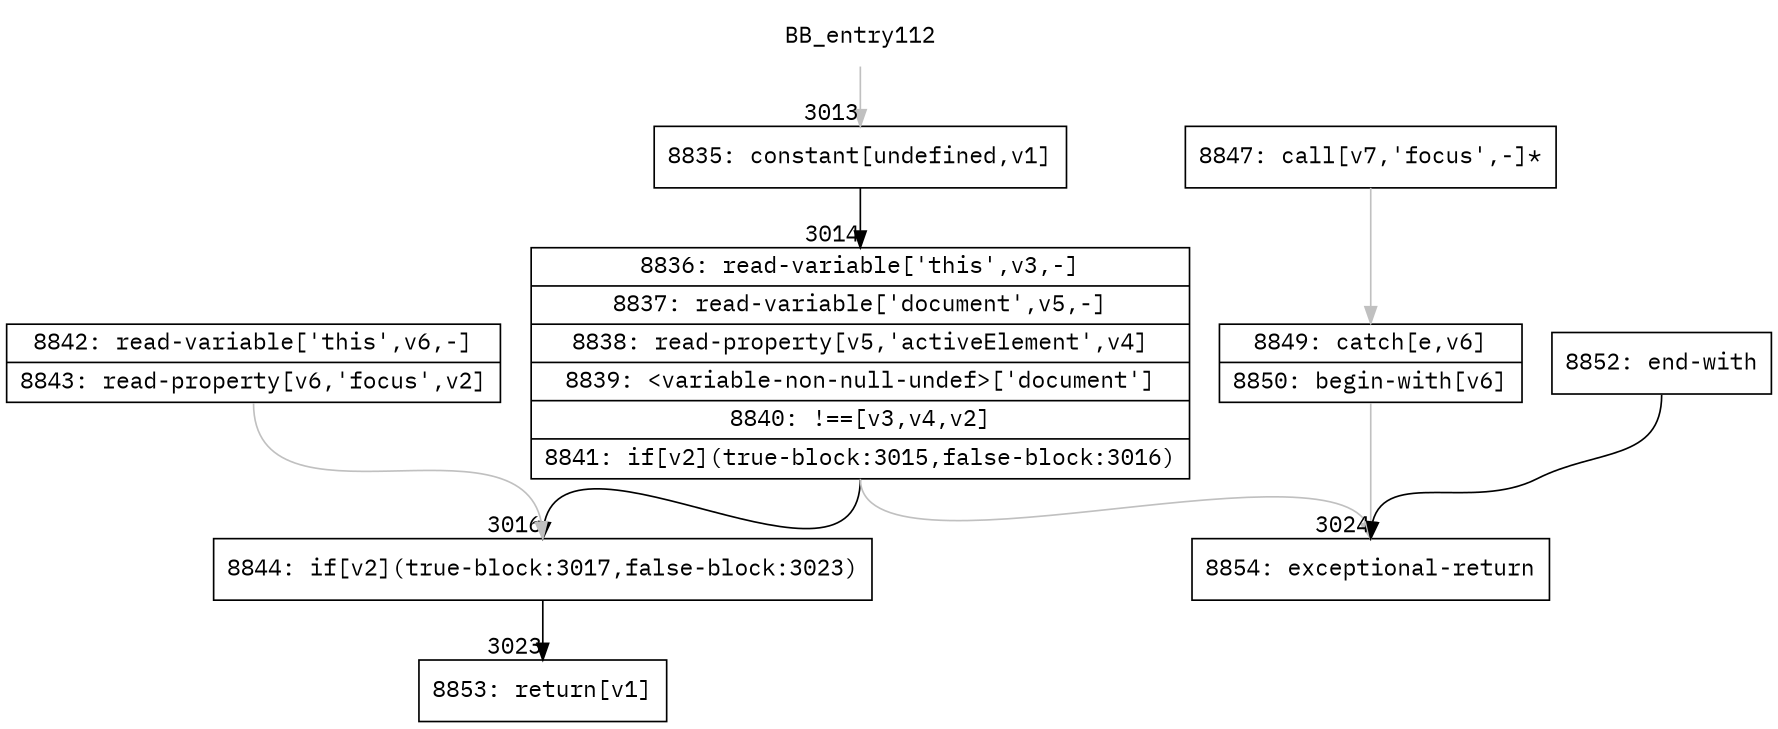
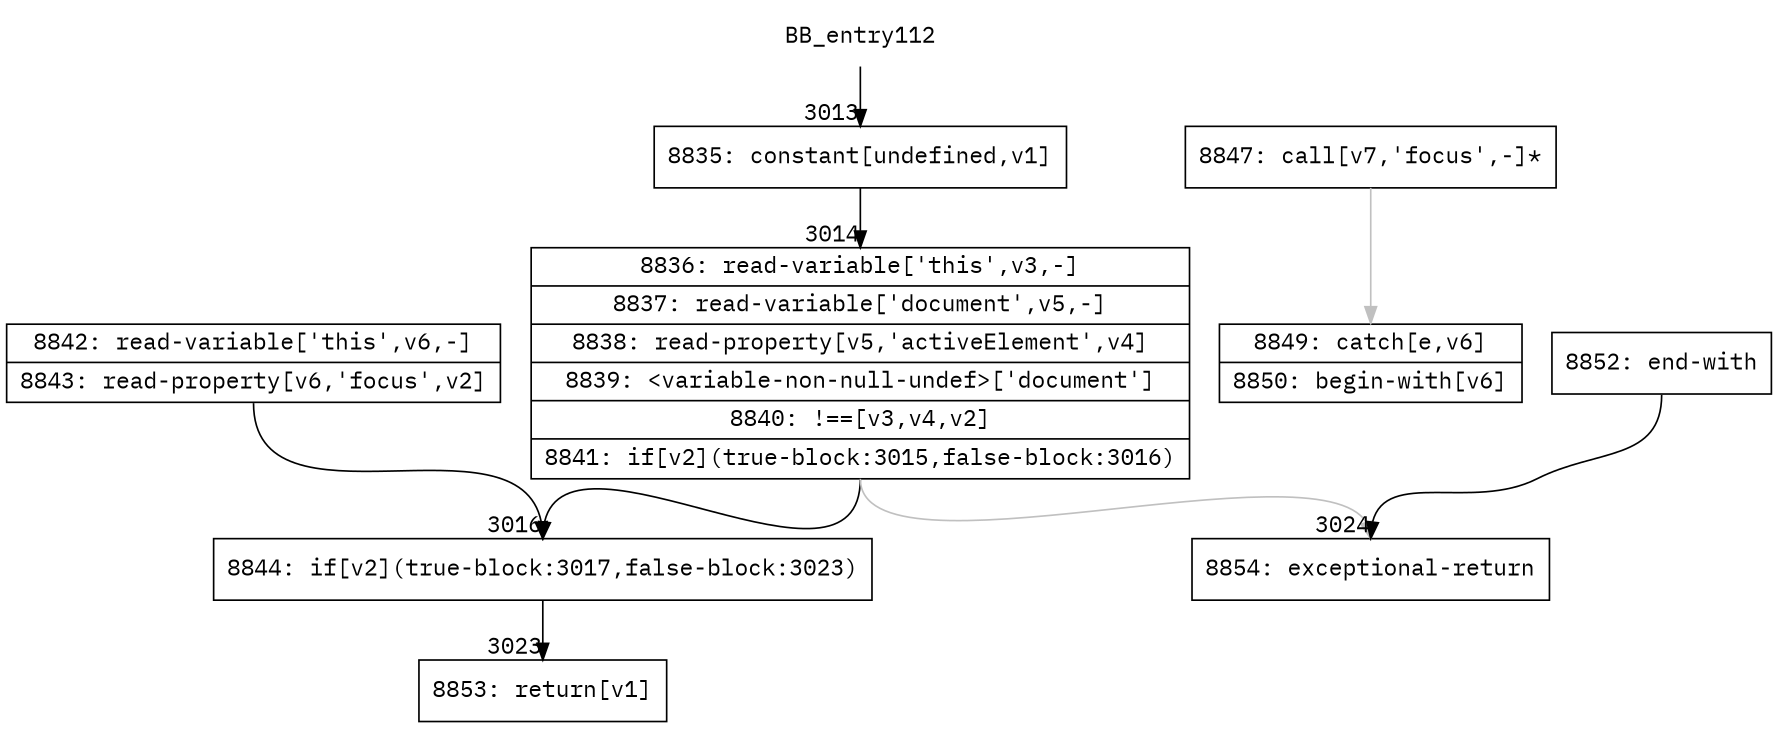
(860, 88) -> (860, 88)
(1371, 462) -> none
(390, 471) -> (390, 471)
